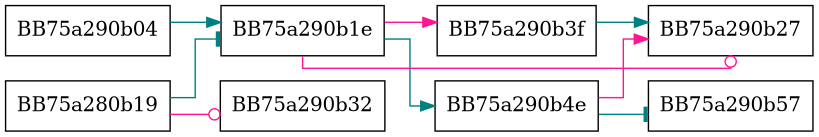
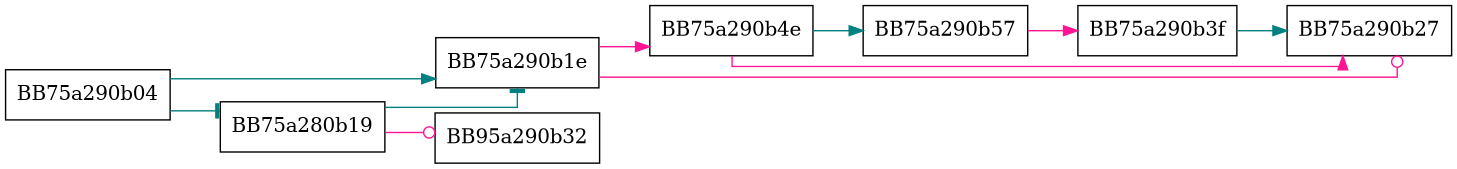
(404, 22) -> (1046, 31)
(410, 57) -> (618, 47)
(303, 106) -> (517, 138)
none -> (192, 111)
(620, 114) -> (831, 31)
